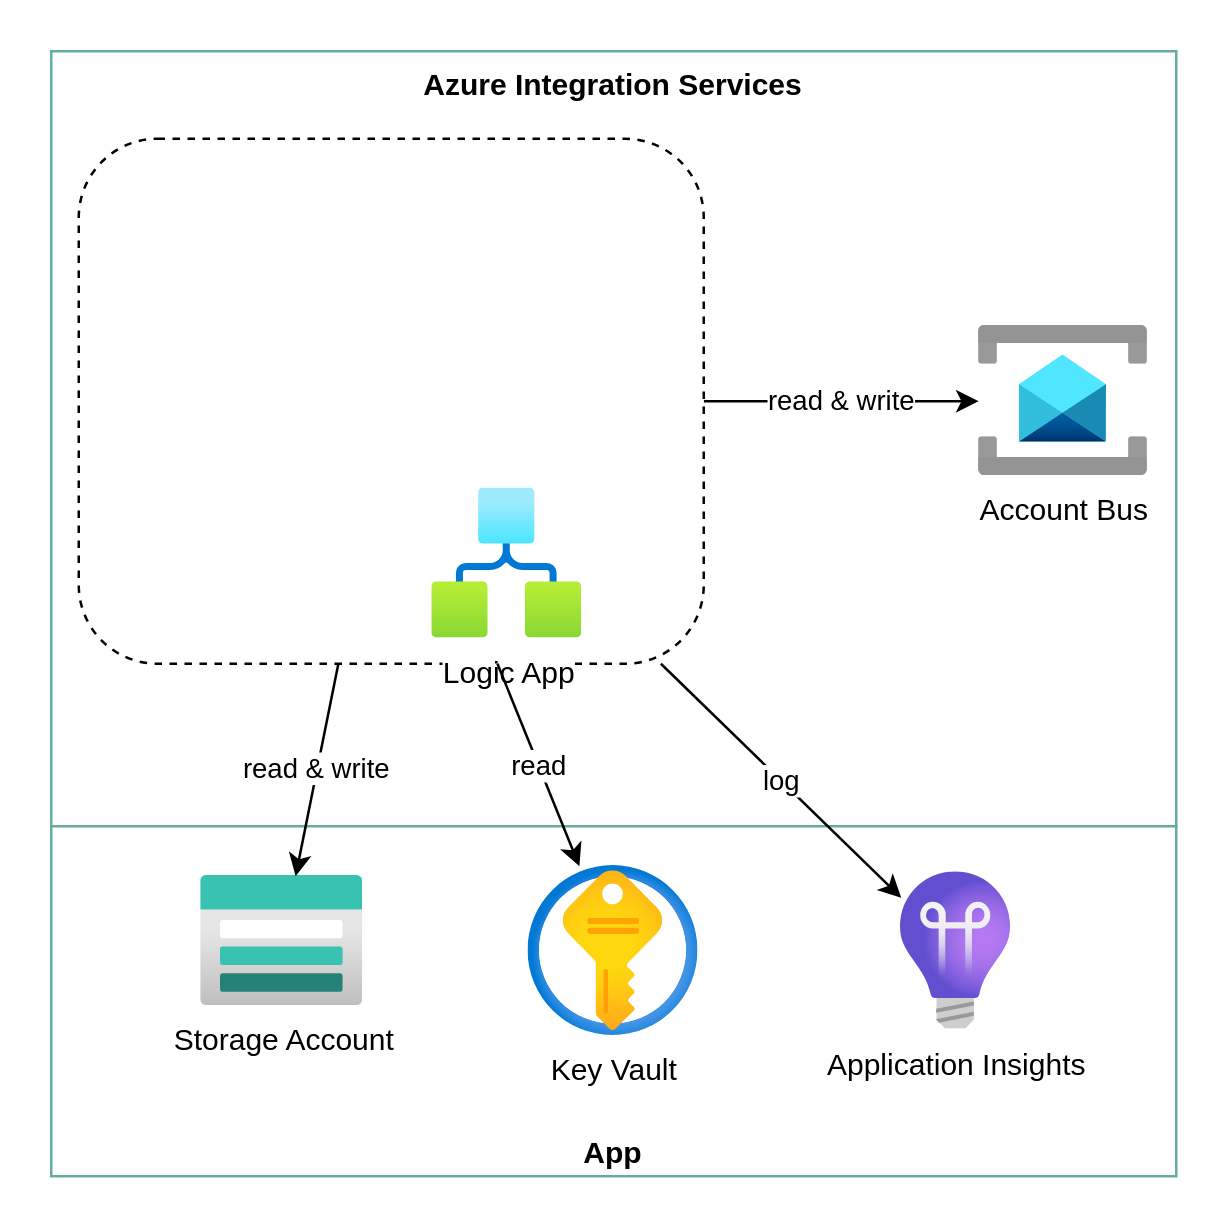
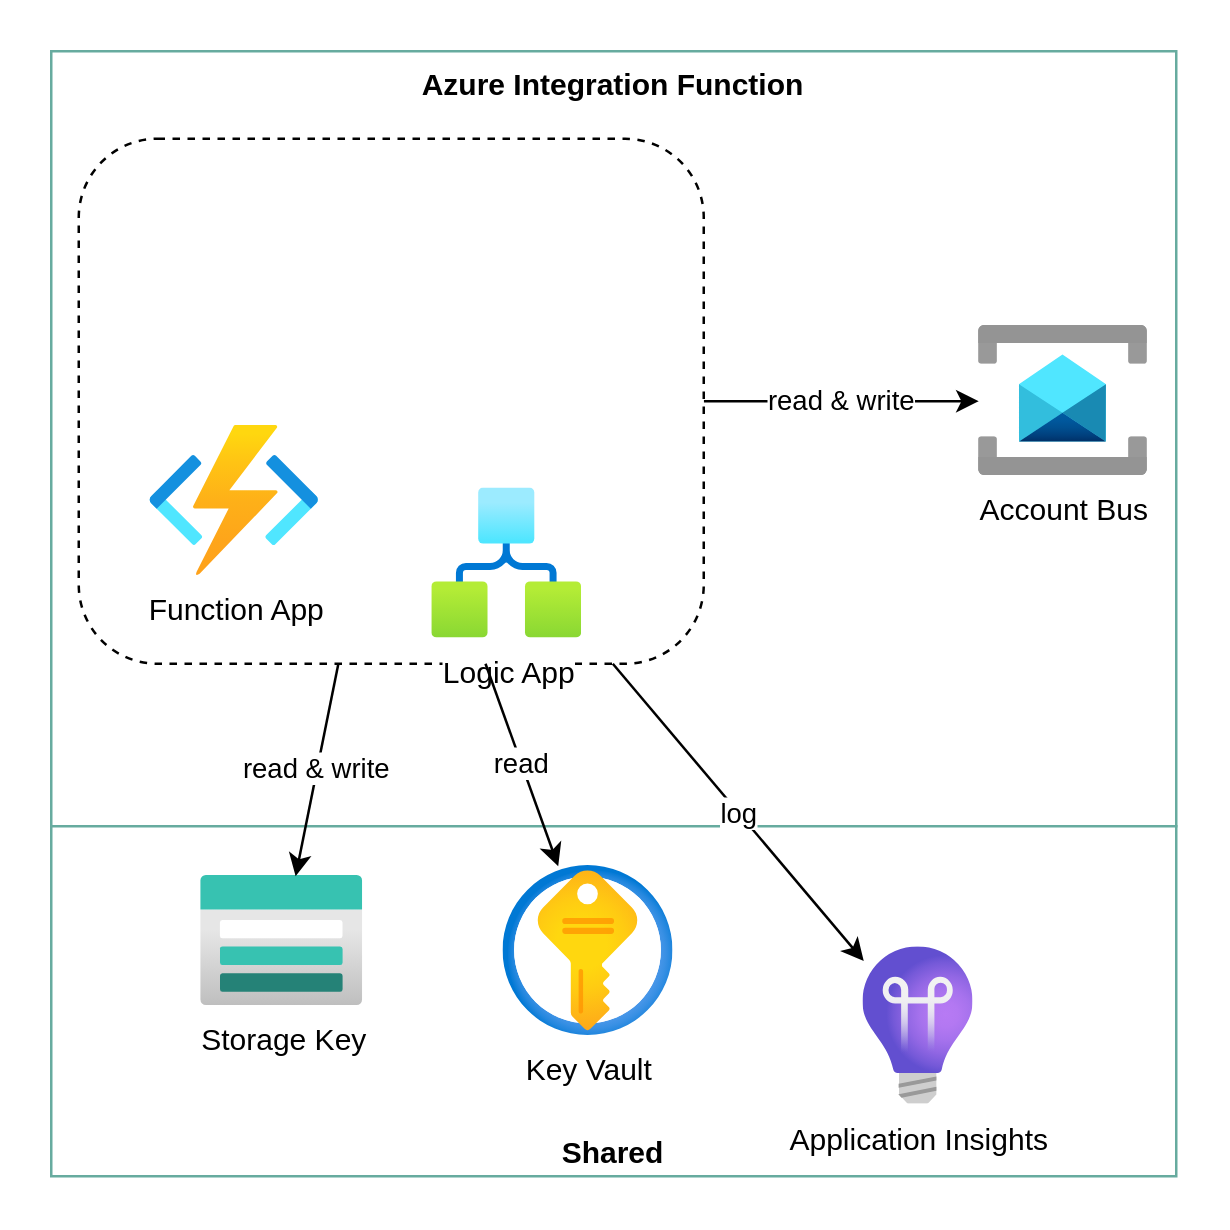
(614, 87) -> (614, 87)
none -> (235, 501)
(614, 951) -> (589, 951)
(956, 951) -> (919, 1026)
(285, 1042) -> (285, 1042)
(614, 1151) -> (614, 1151)
